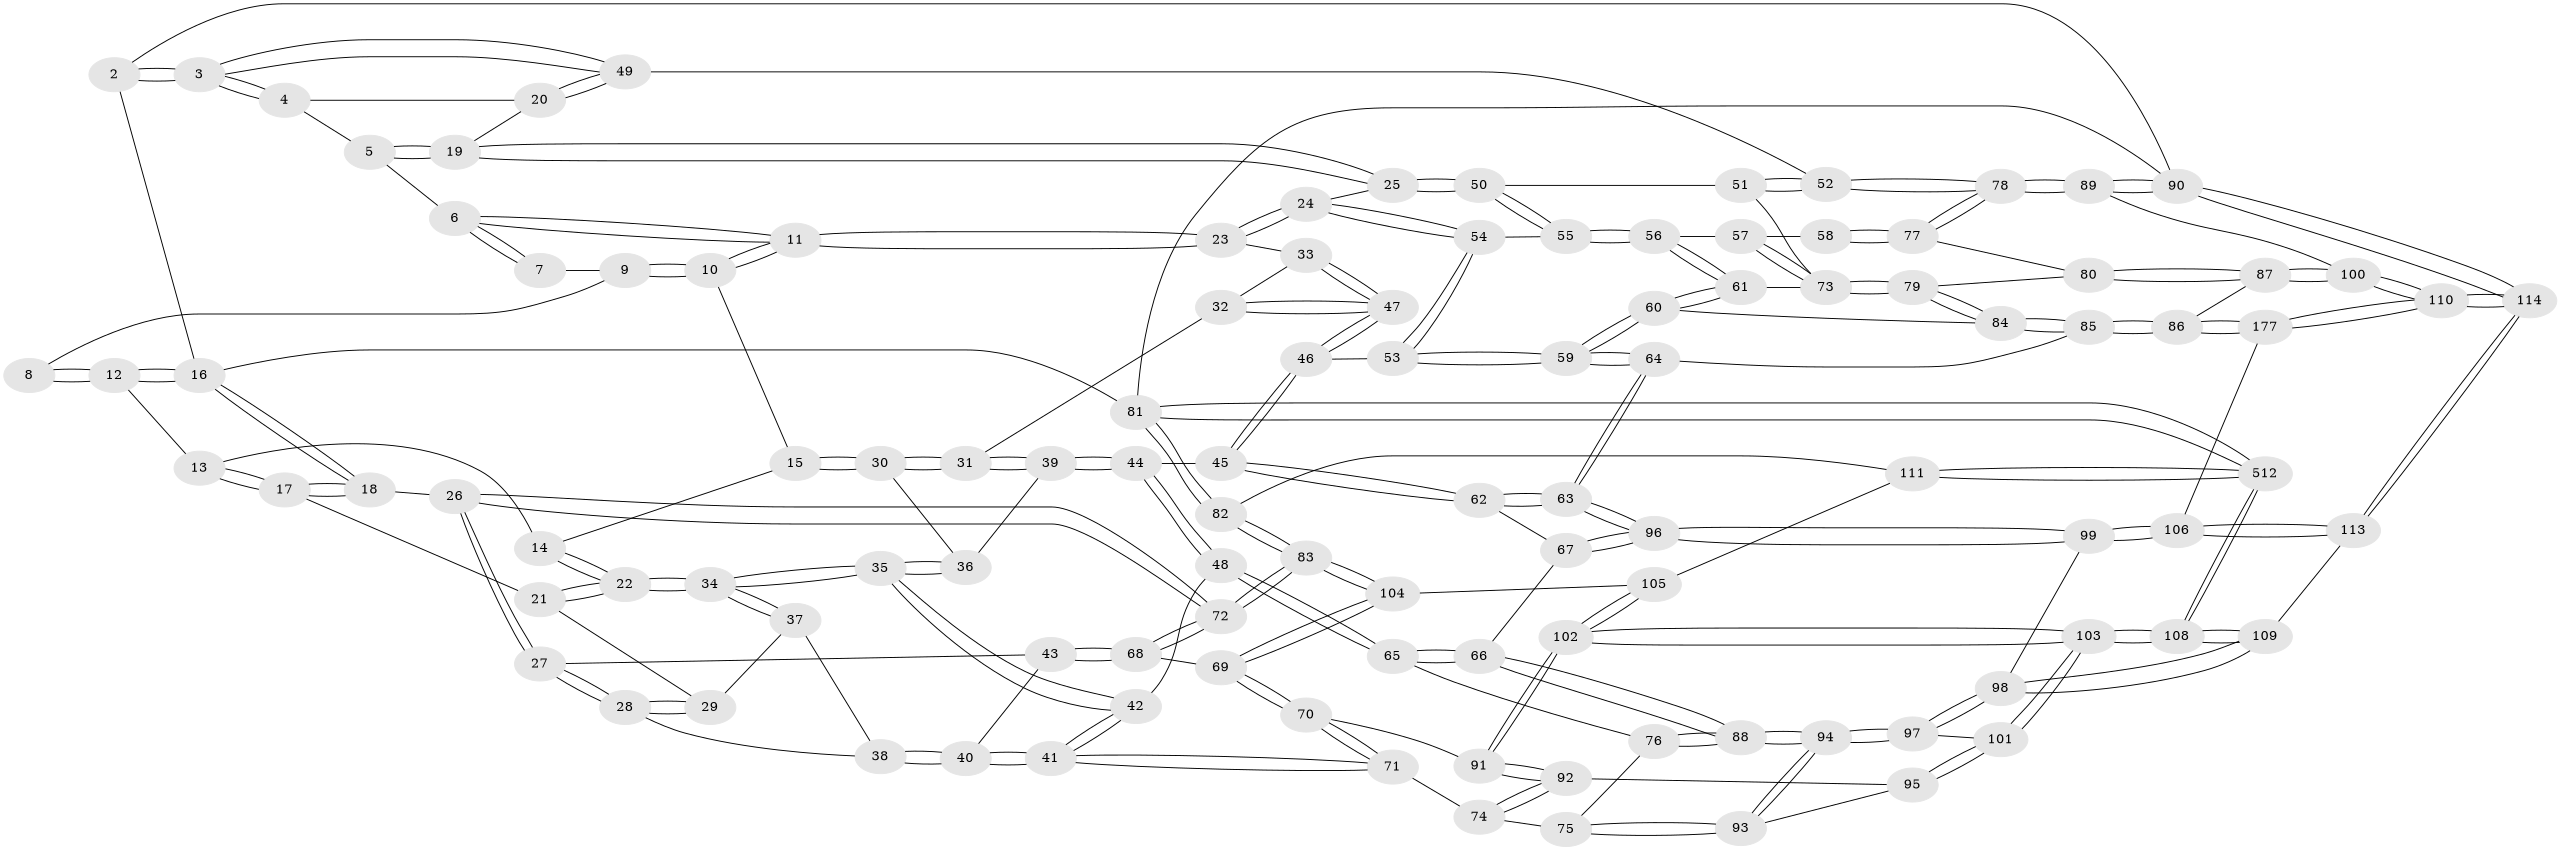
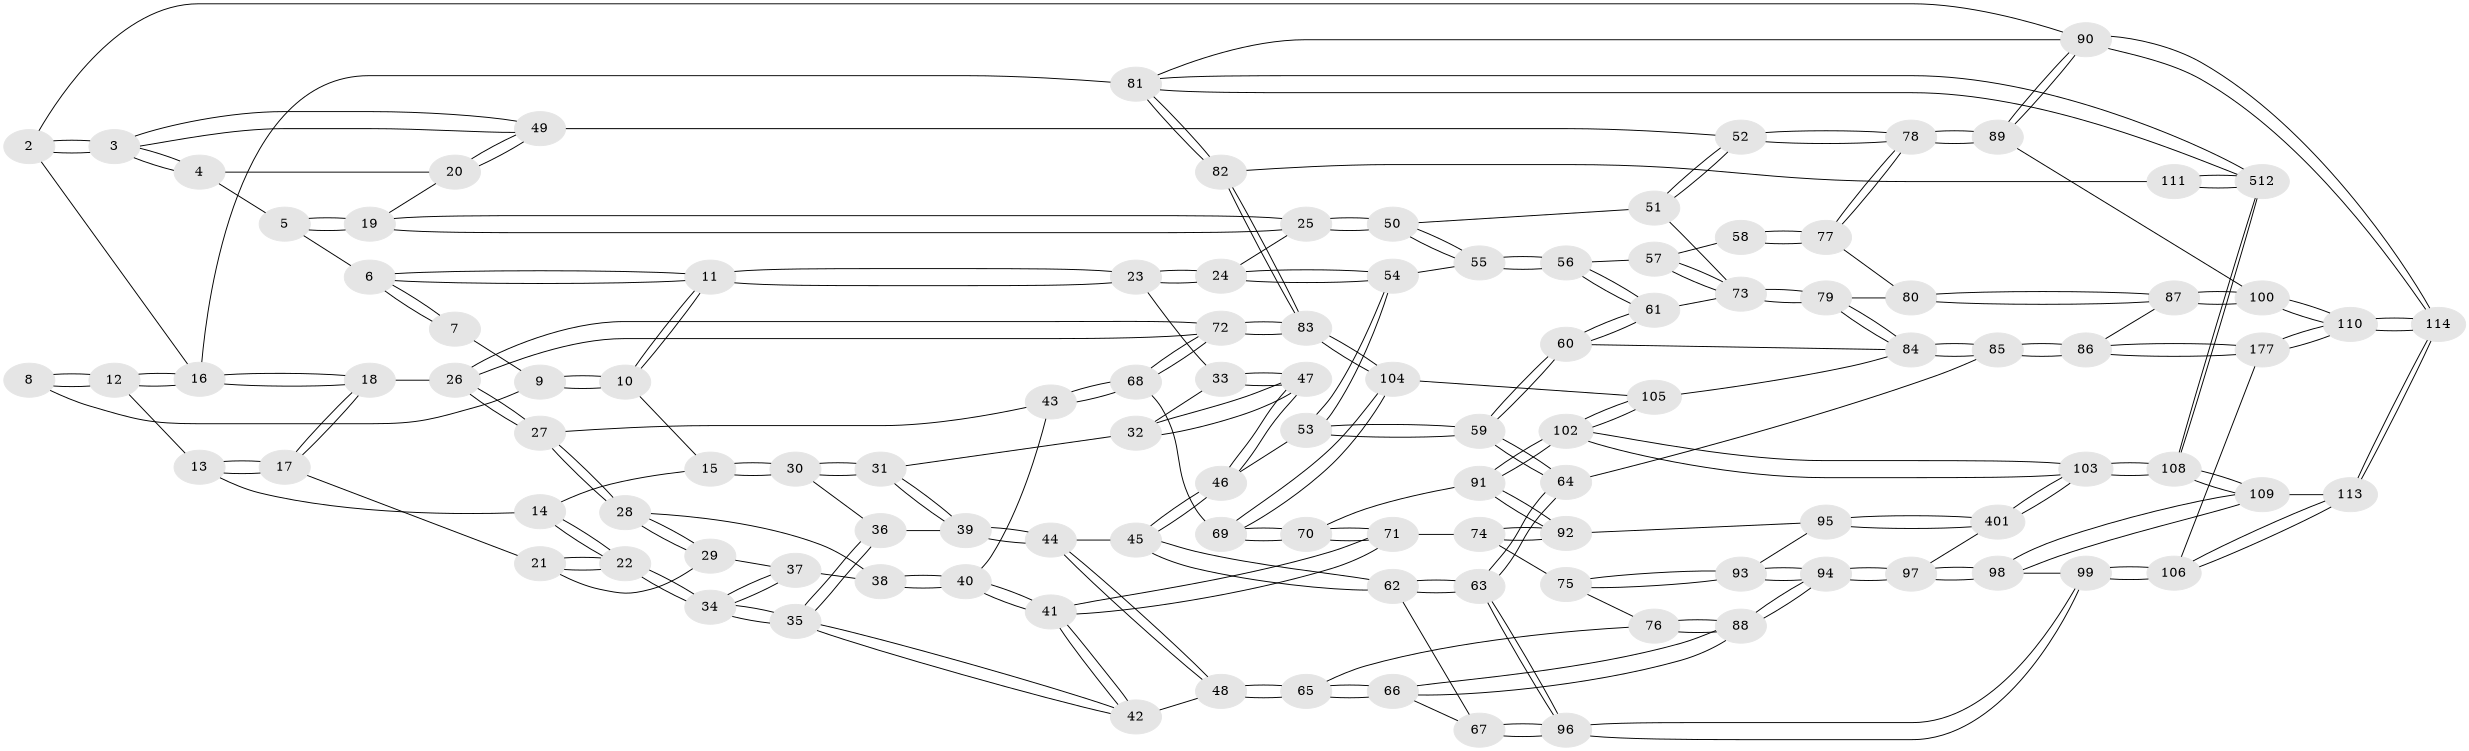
(1773, 534) -> (1785, 379)
(2001, 740) -> (1998, 522)
